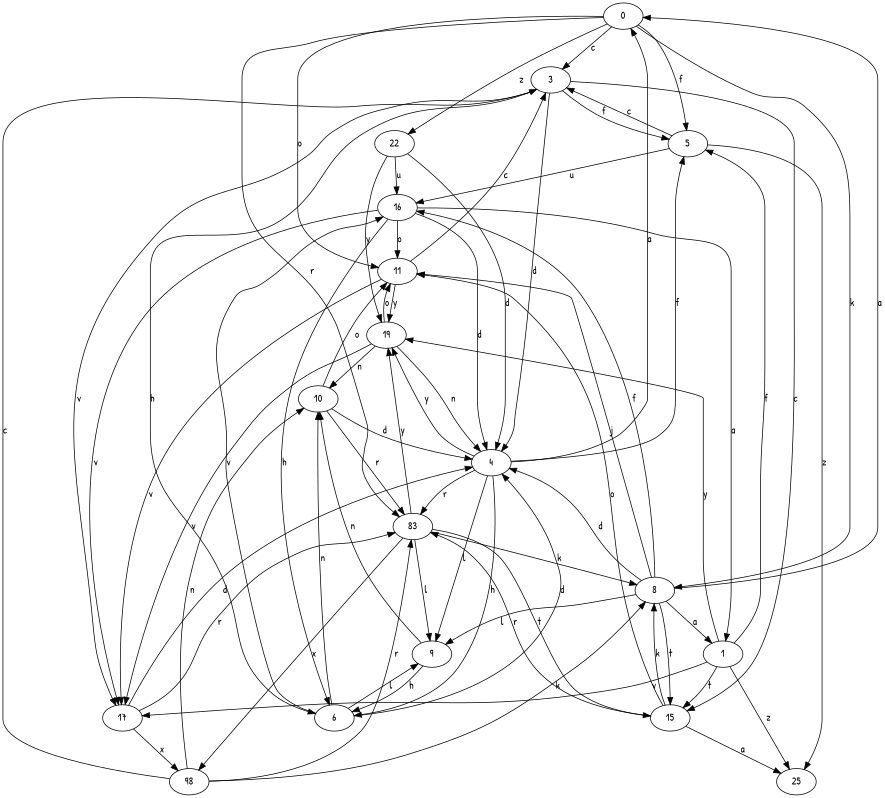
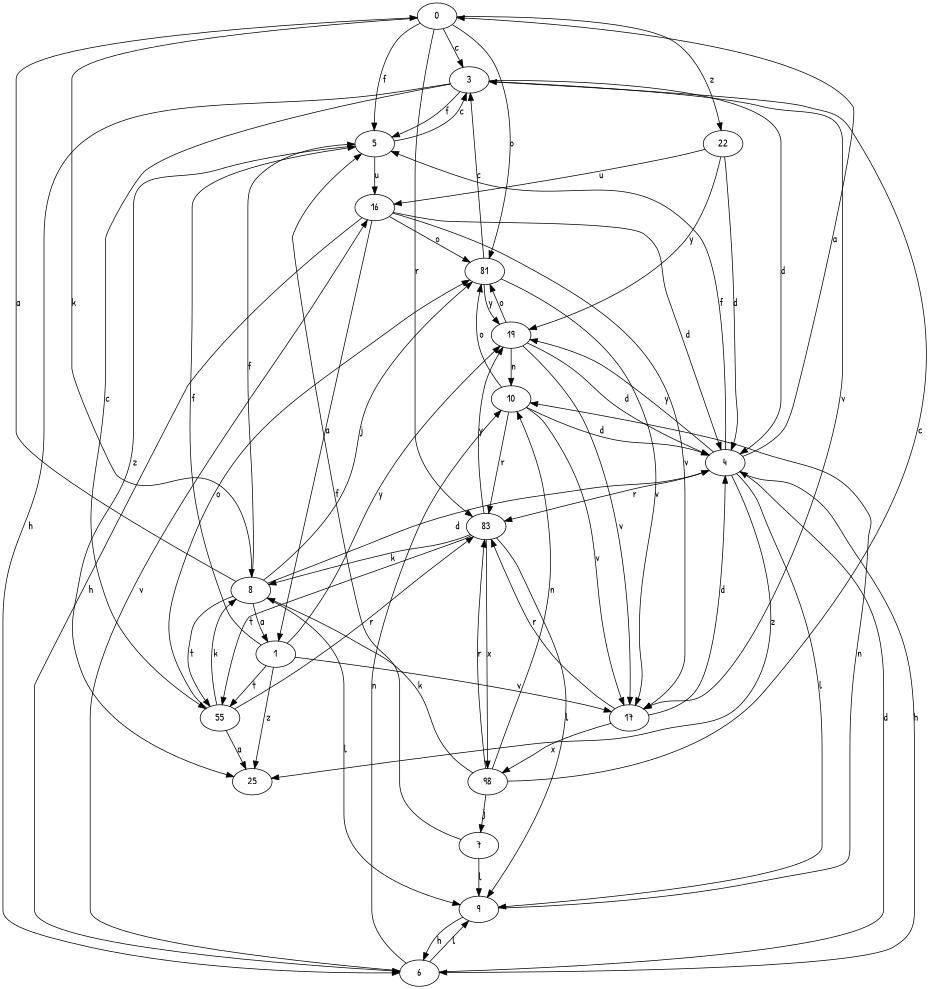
(397, 271) -> (485, 271)
(609, 345) -> (248, 327)
(454, 399) -> (627, 399)
none -> (593, 545)
(670, 718) -> (220, 718)
none -> (633, 736)
none -> (479, 846)
